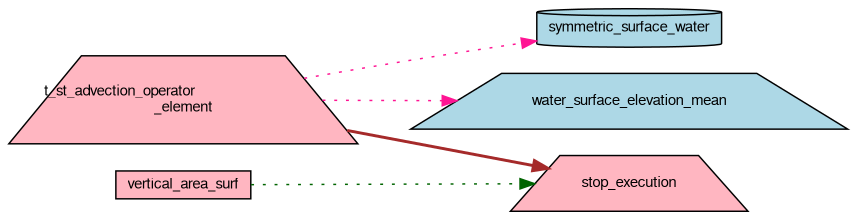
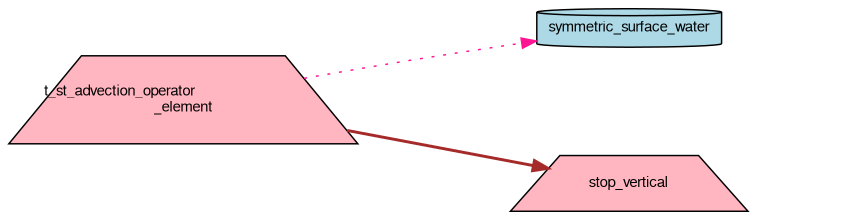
(629, 101) -> none
(629, 183) -> (629, 183)
(183, 185) -> none
